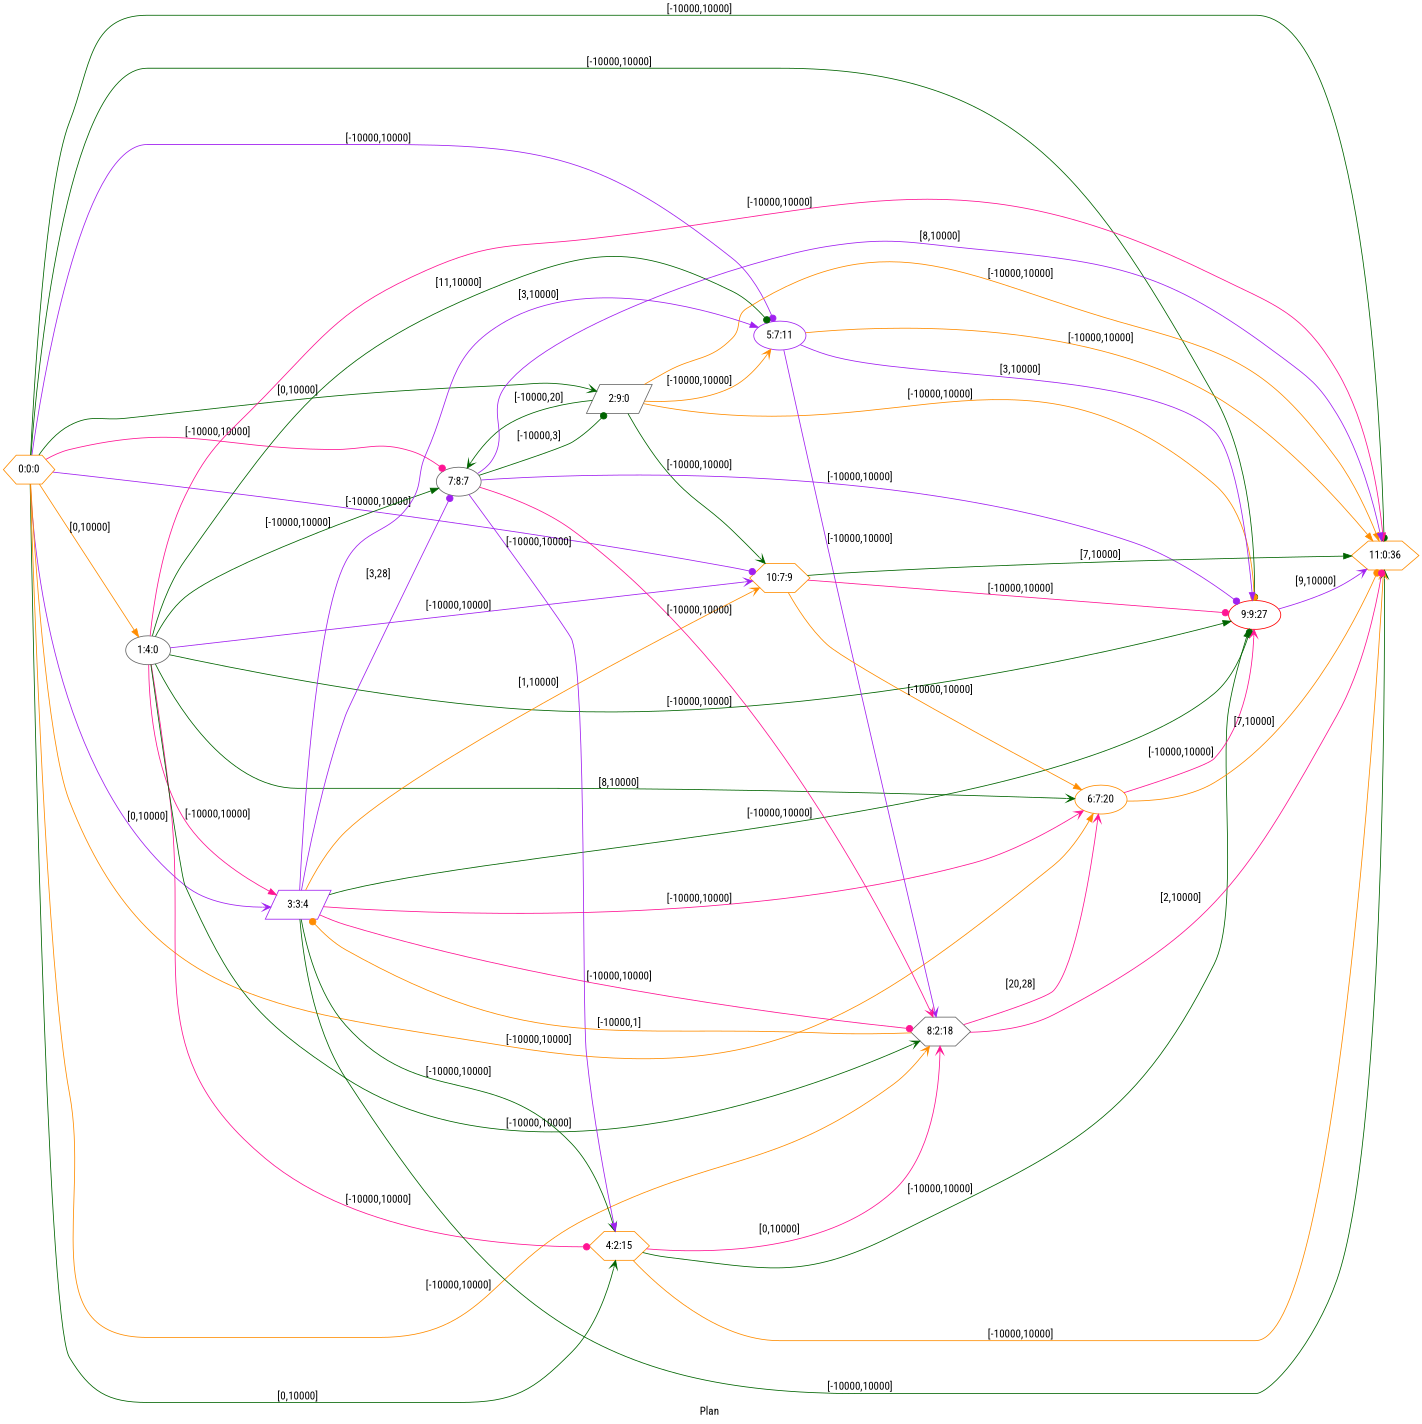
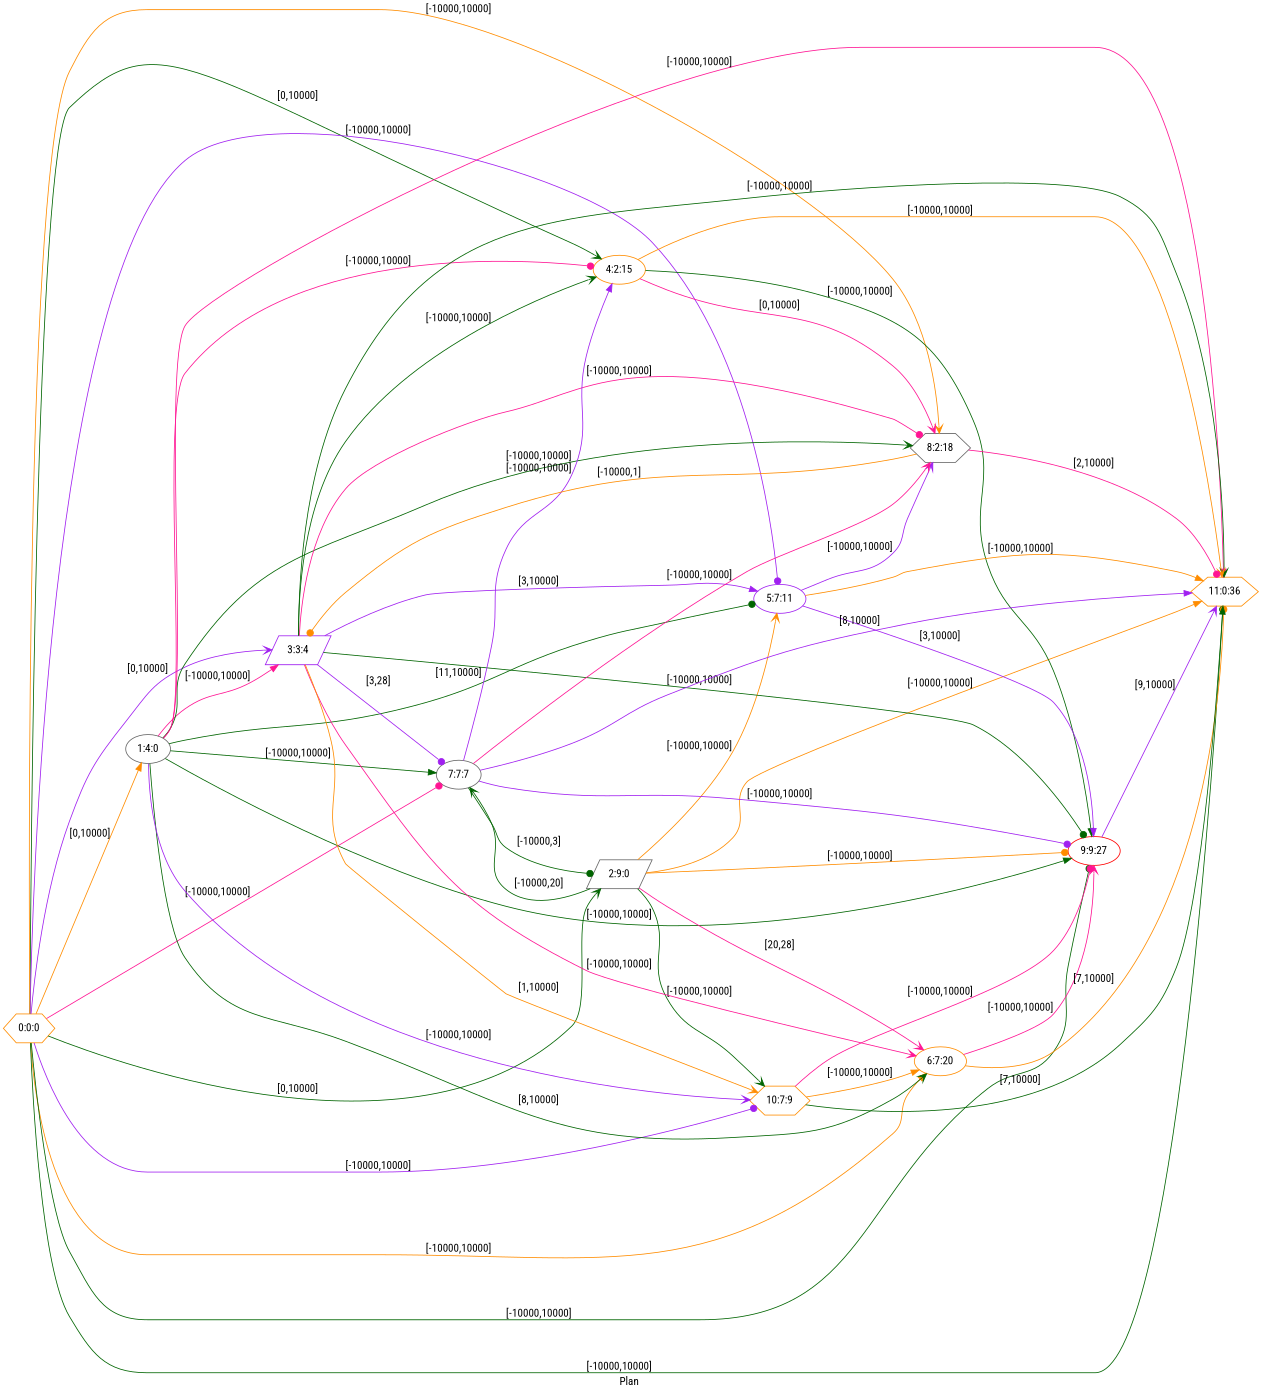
(459, 482) -> (459, 775)
(1070, 955) -> (778, 967)
(619, 1246) -> (619, 270)
